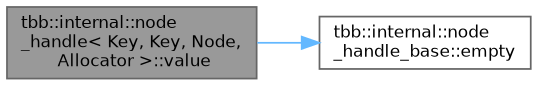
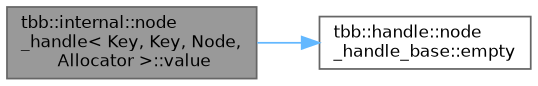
(425, 43) -> (425, 43)
